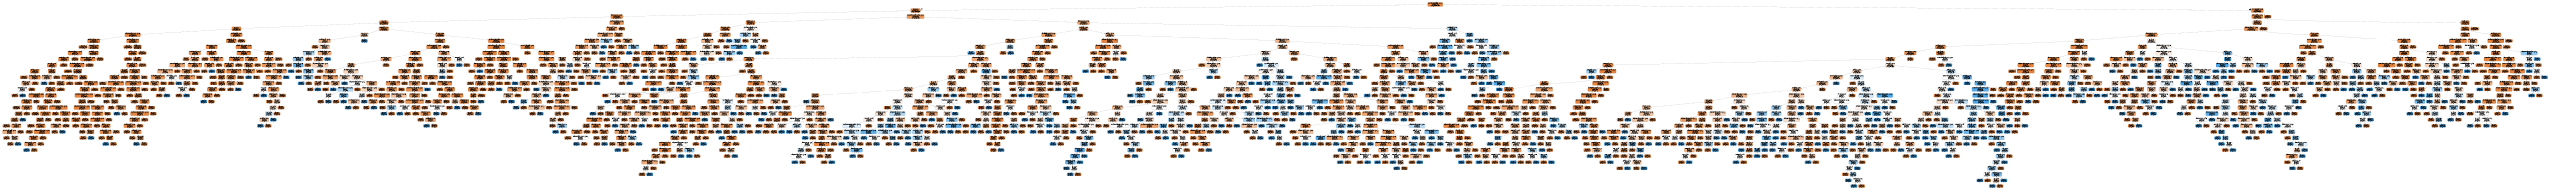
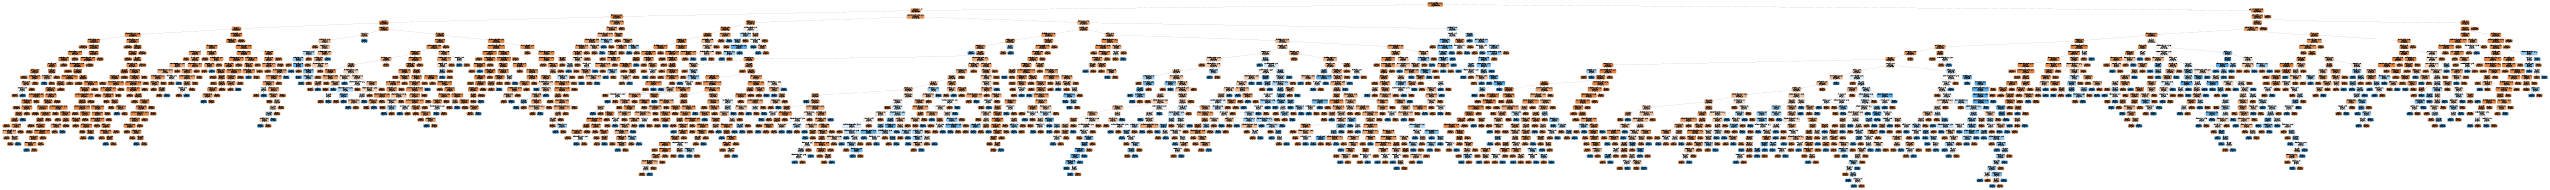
(1940, 53) -> (1940, 53)
(986, 71) -> (986, 71)
(1767, 138) -> (1767, 138)
